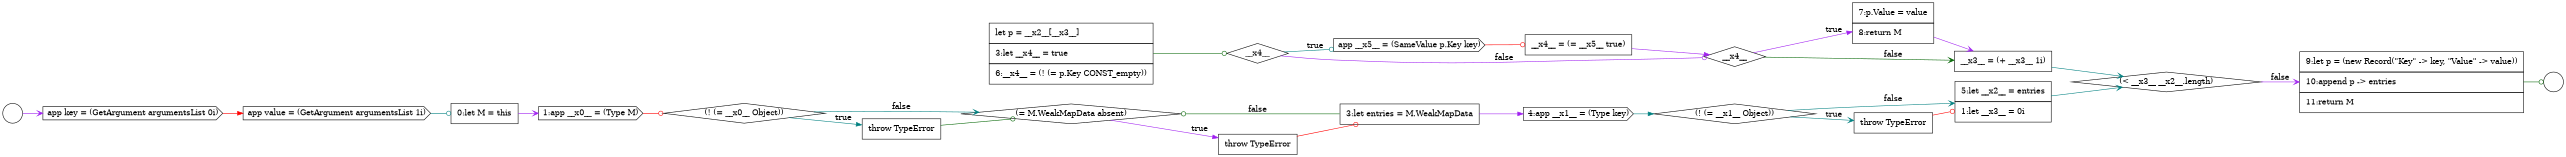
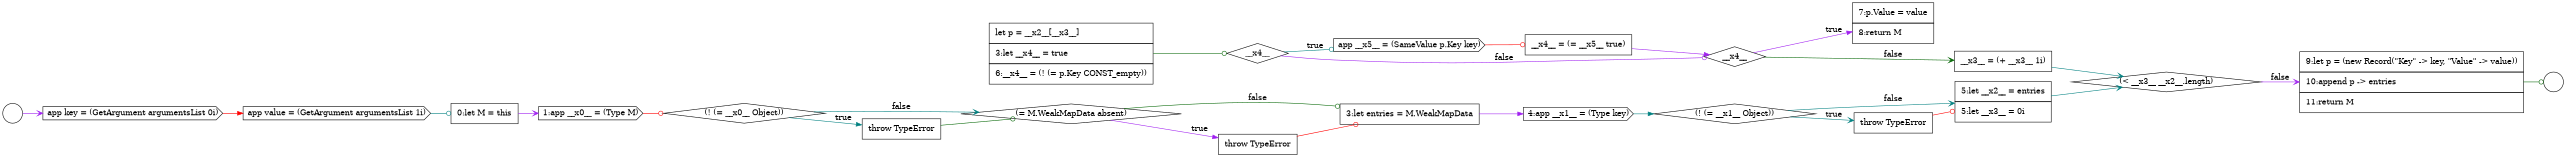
(1951, 43) -> none
(1993, 112) -> (1993, 112)
(1263, 114) -> (1230, 103)
